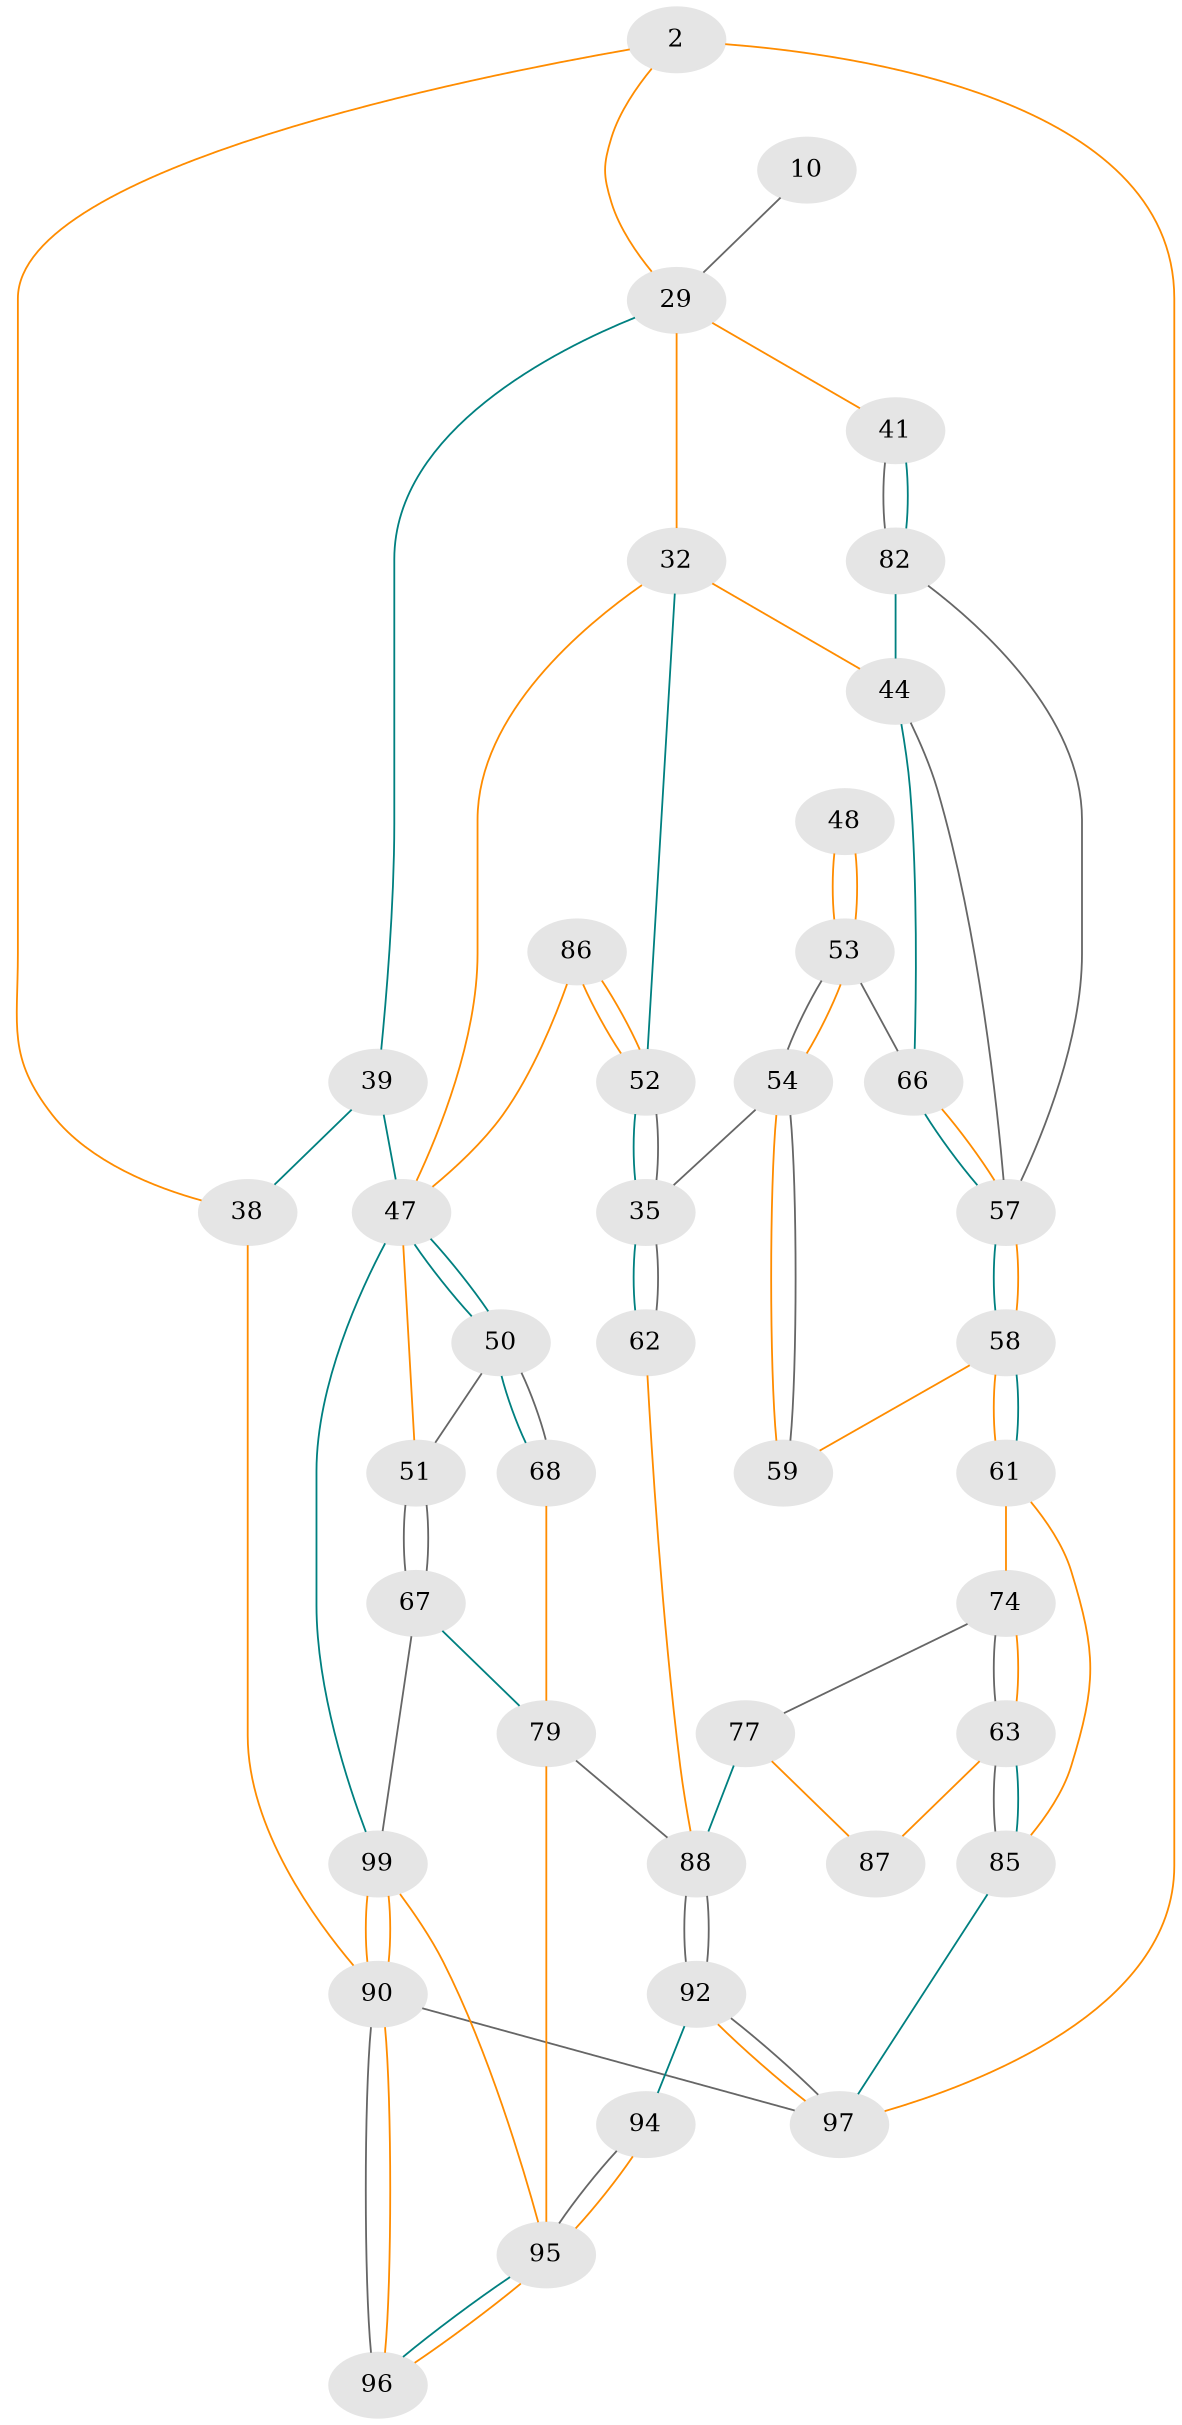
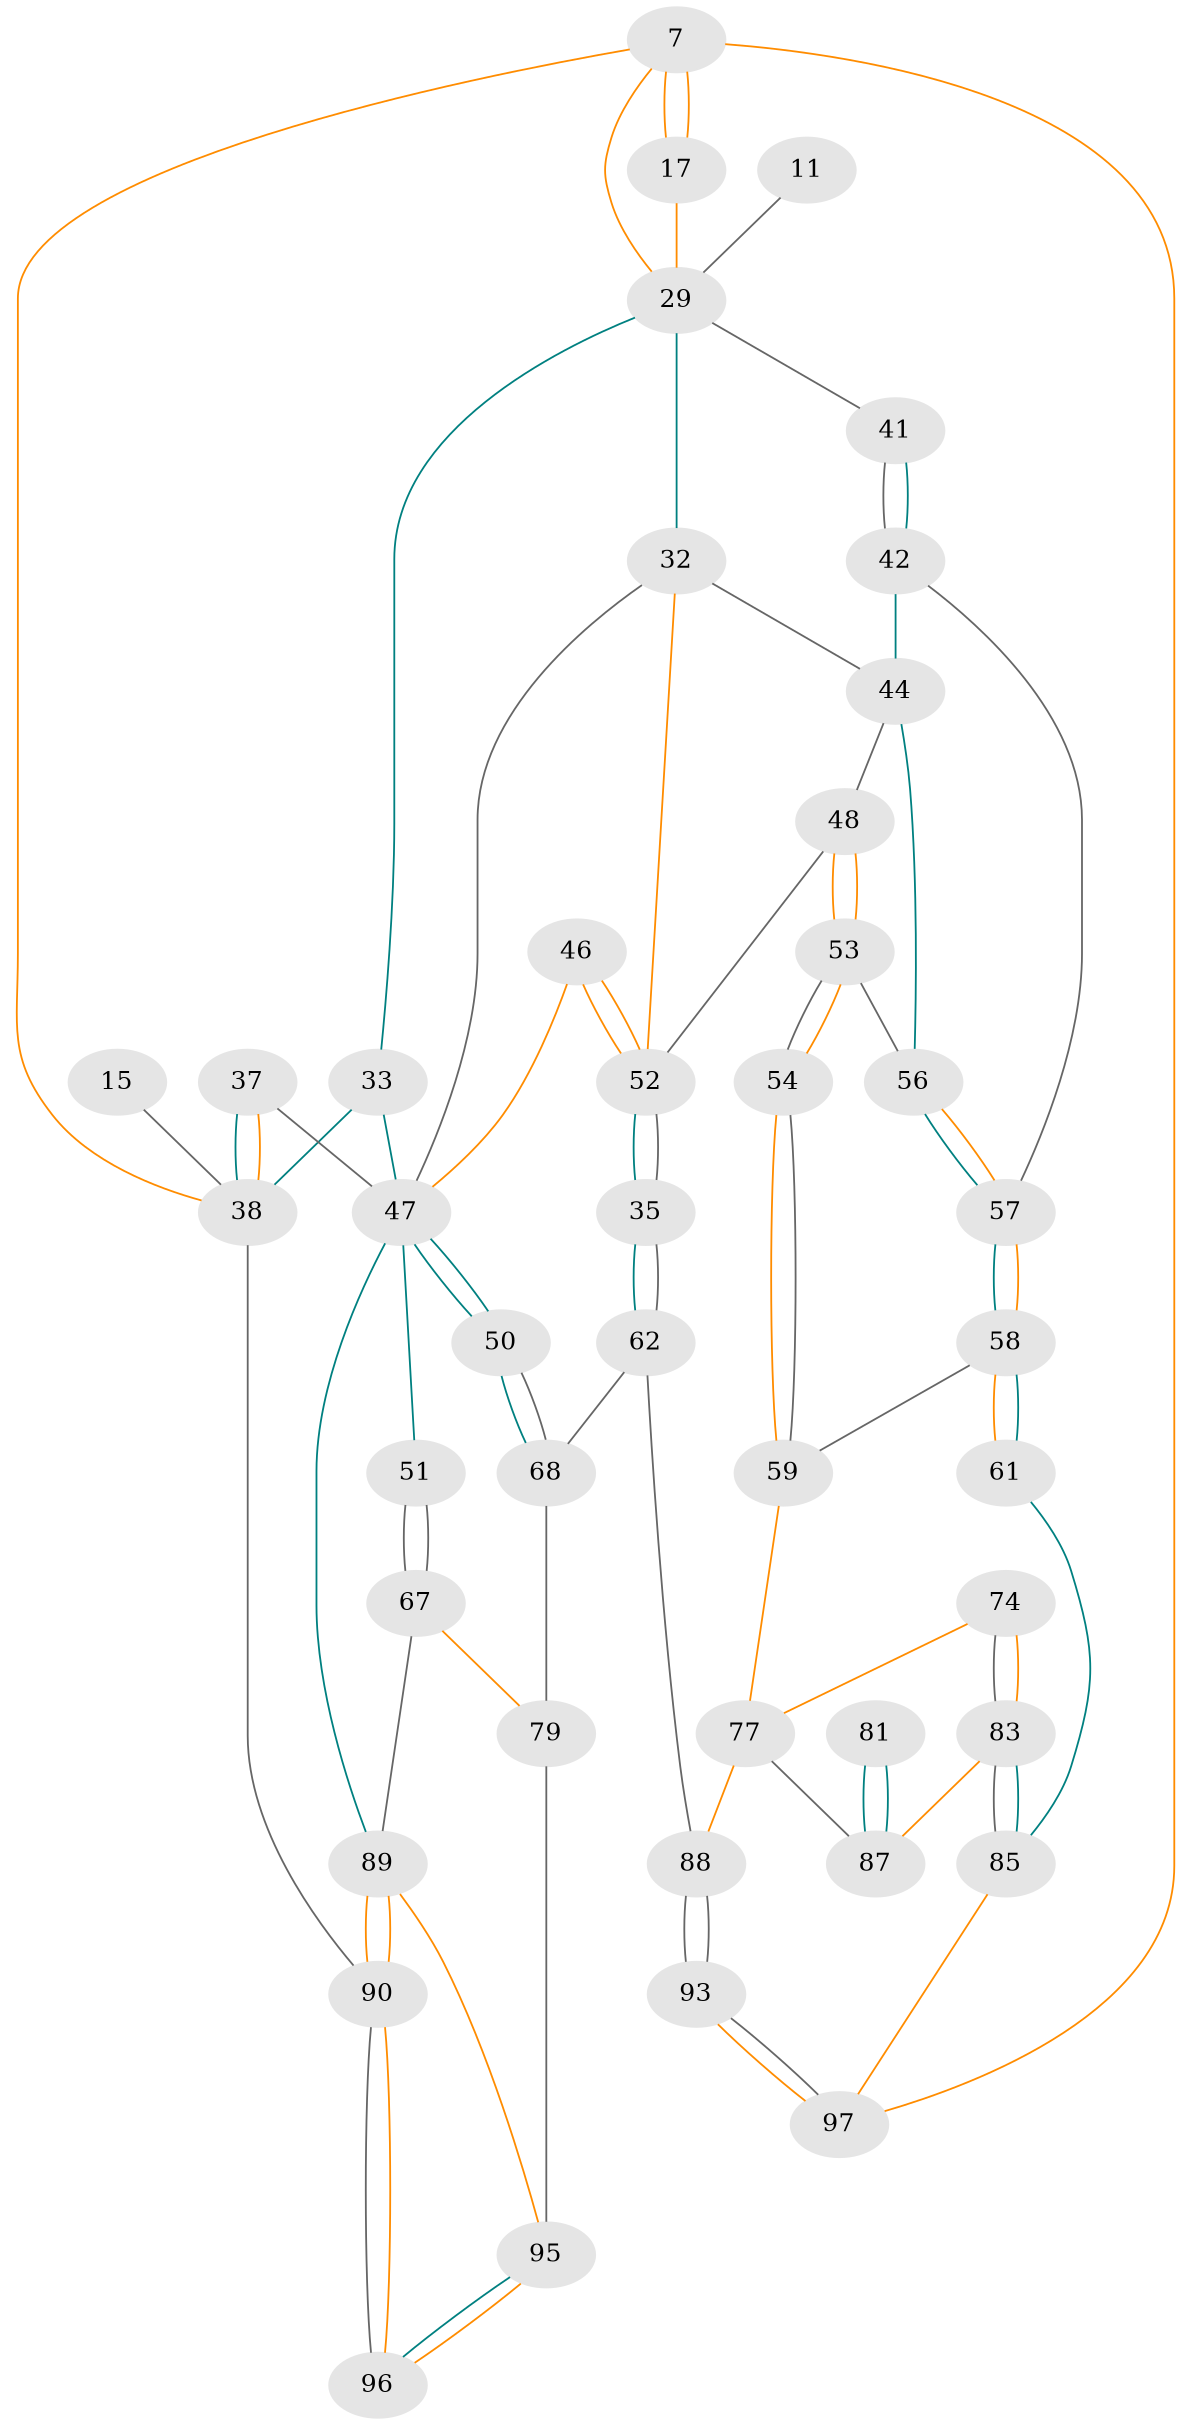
(677, 40) -> (677, 40)
none -> (677, 170)
(807, 170) -> (807, 170)
(786, 366) -> (786, 366)
(677, 431) -> (677, 431)
(896, 561) -> (896, 561)
(786, 626) -> (786, 626)
(661, 821) -> (661, 821)
(478, 857) -> (478, 857)
(973, 948) -> (870, 757)
(577, 952) -> (577, 952)
none -> (745, 952)
none -> (117, 1082)
none -> (248, 1082)
(378, 1082) -> (378, 1082)
(914, 1082) -> (914, 1082)
(715, 1147) -> none
(409, 1343) -> (409, 1343)
(459, 1408) -> none
none -> (596, 1408)
(895, 1408) -> (895, 1408)
(1006, 1538) -> none
(546, 1603) -> (546, 1603)
none -> (764, 1603)
(663, 1604) -> (663, 1604)
(248, 1619) -> (248, 1619)
(481, 1668) -> (481, 1668)
(876, 1669) -> (876, 1669)
(1090, 1669) -> (1090, 1669)
none -> (876, 1734)
(1006, 1734) -> (1006, 1734)
(622, 1799) -> none
(721, 1799) -> (721, 1799)
(810, 1799) -> (810, 1799)
(378, 1864) -> (378, 1864)
(546, 1994) -> (546, 1994)
(697, 1994) -> (697, 1994)
(923, 1994) -> (923, 1994)
(608, 2059) -> none
(646, 2125) -> none
